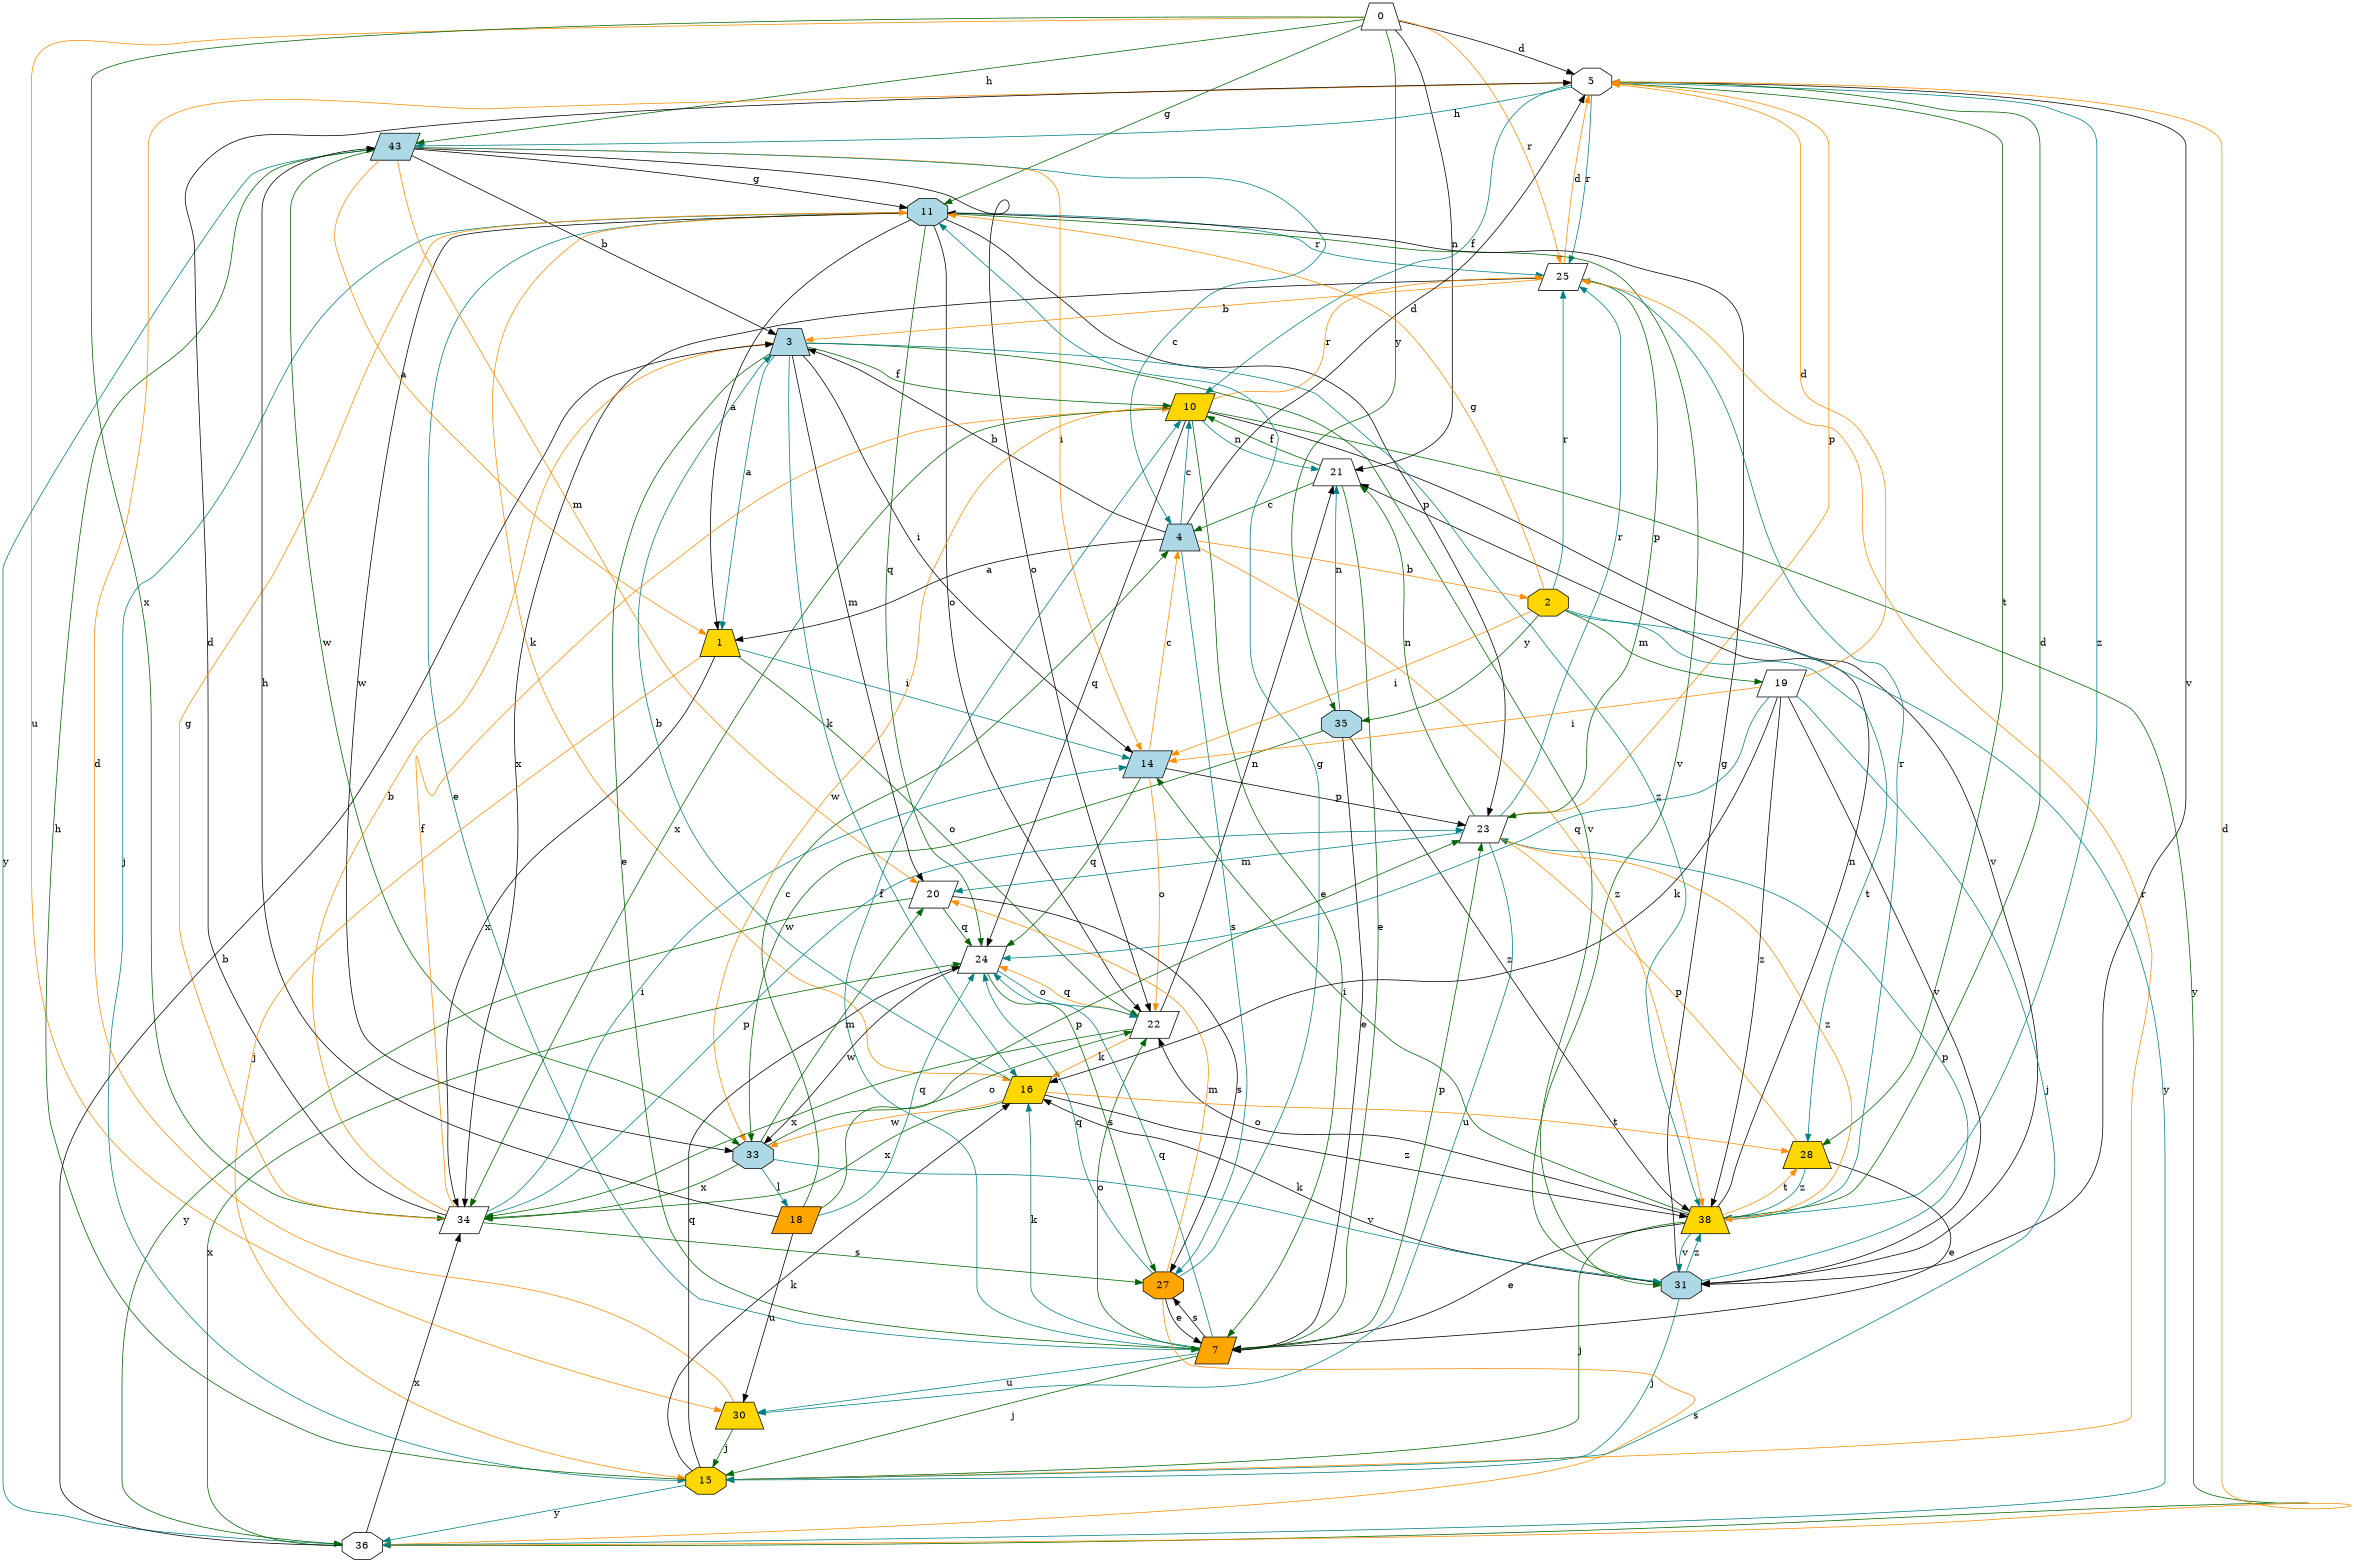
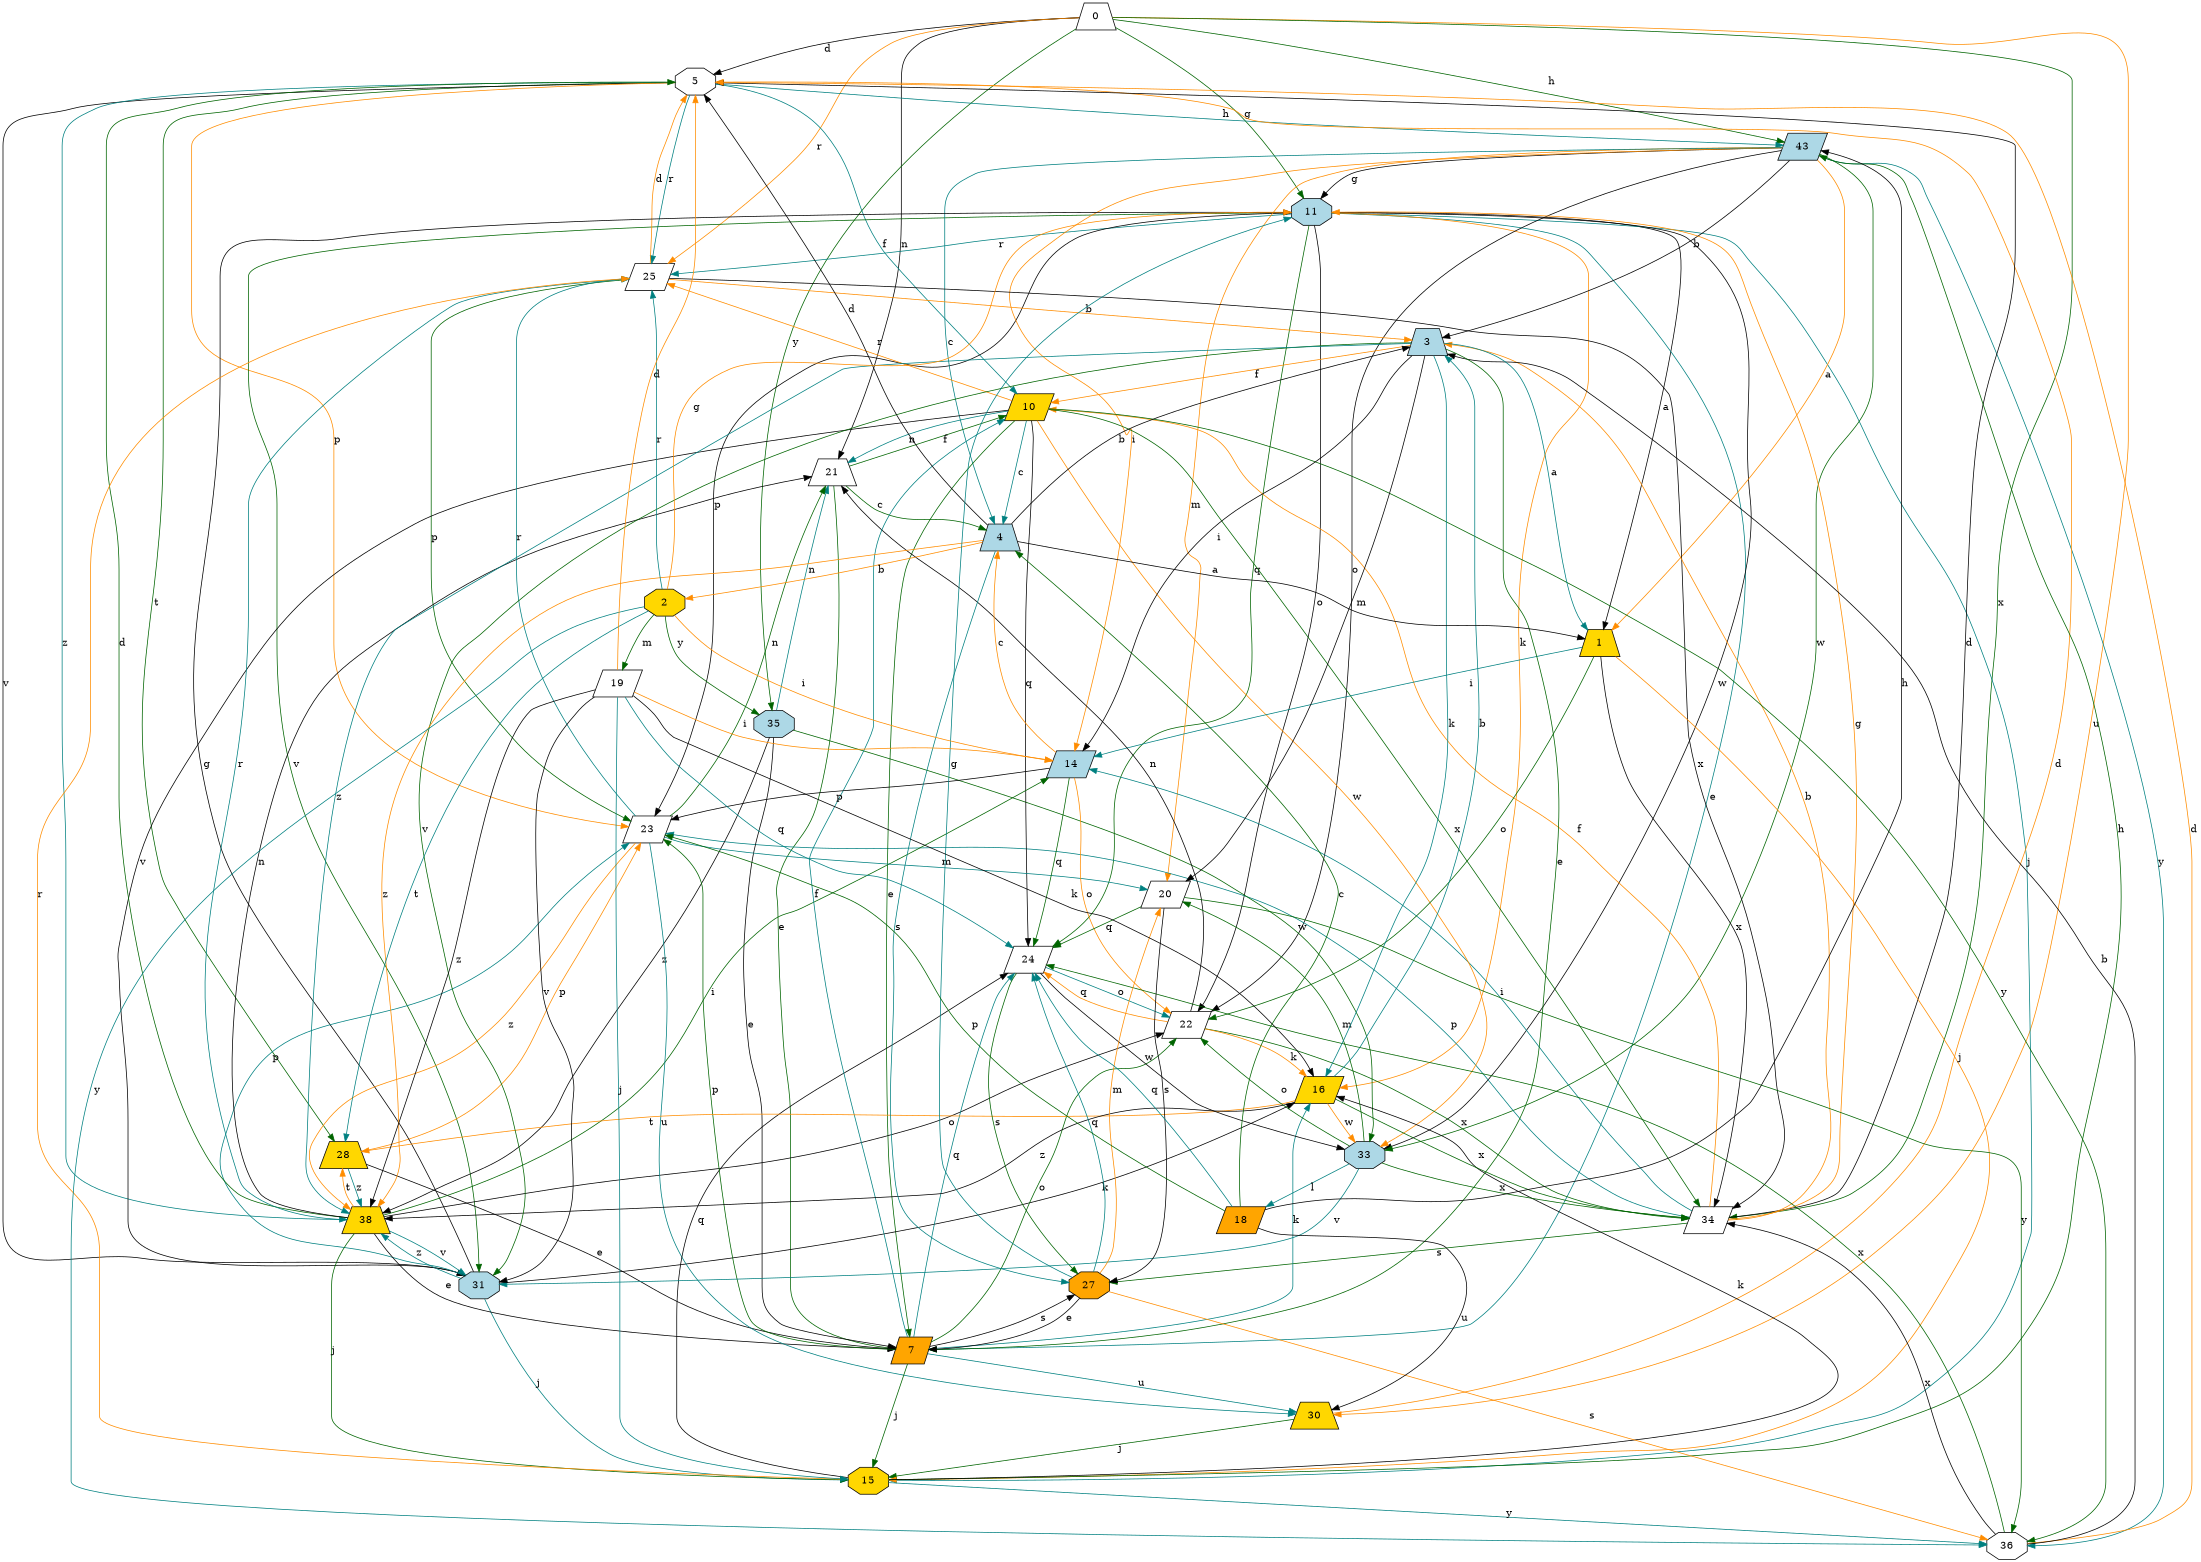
(982, 394) -> (1234, 373)
(1185, 476) -> (1016, 469)
